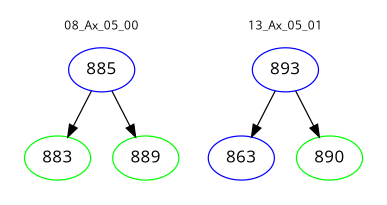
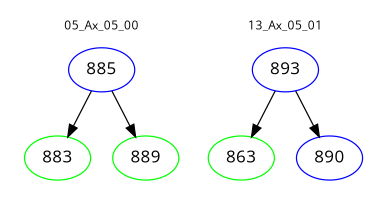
(102, 26) -> (102, 26)
(241, 158) -> (241, 158)
(330, 158) -> (330, 158)
